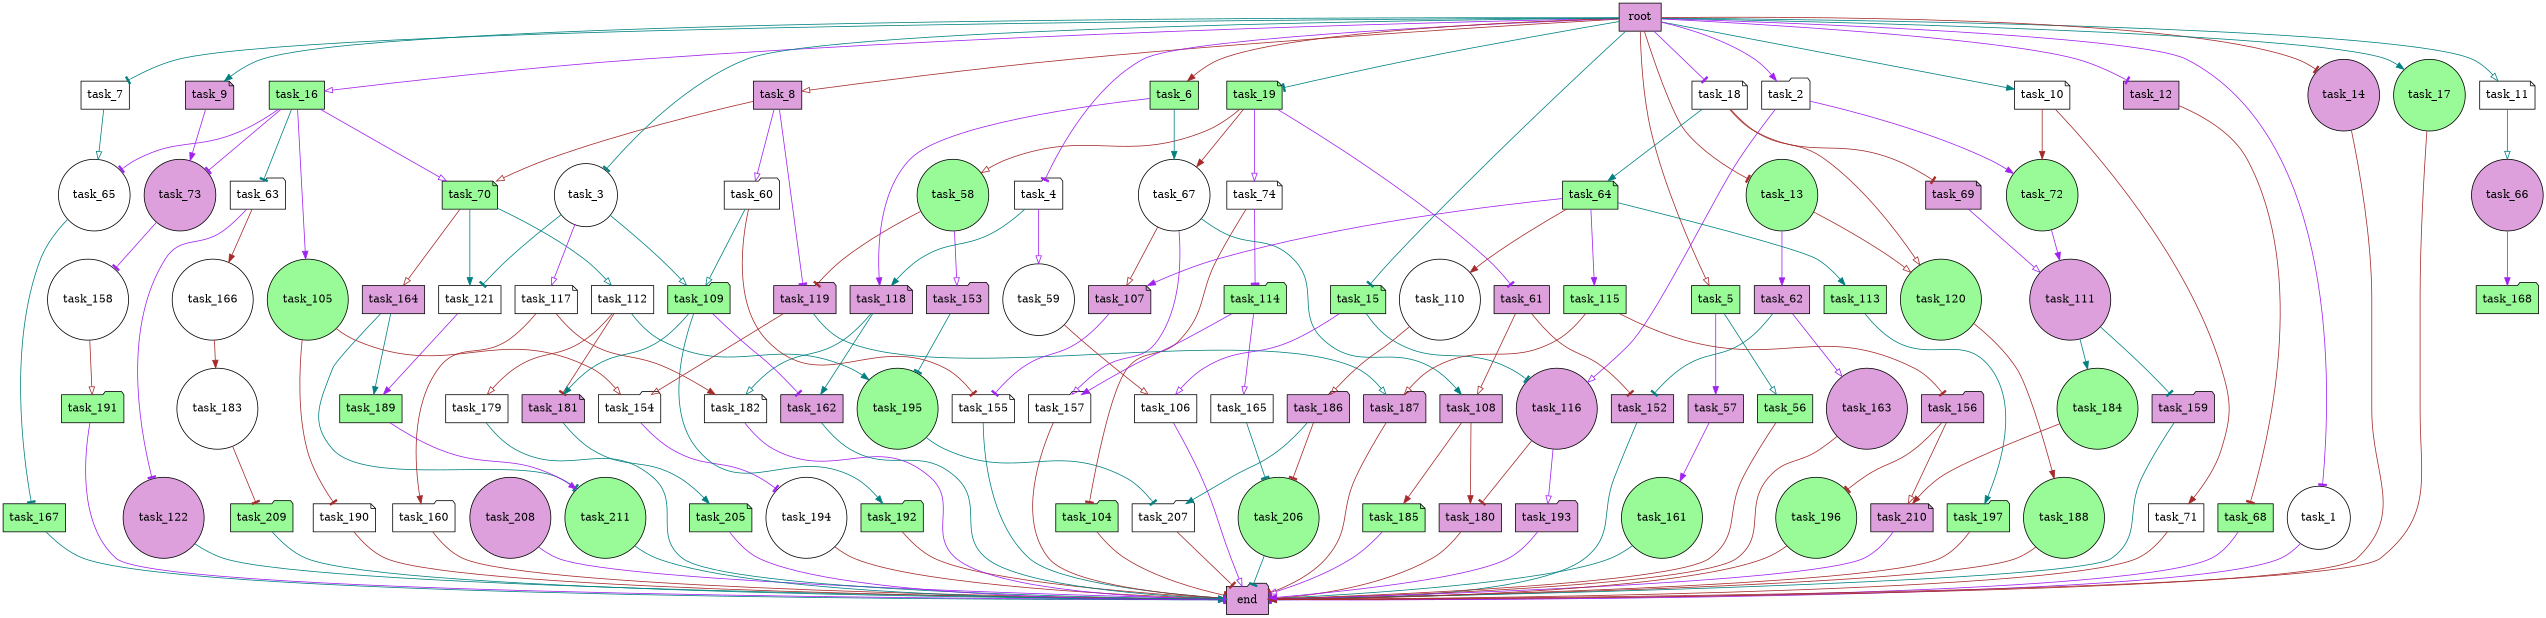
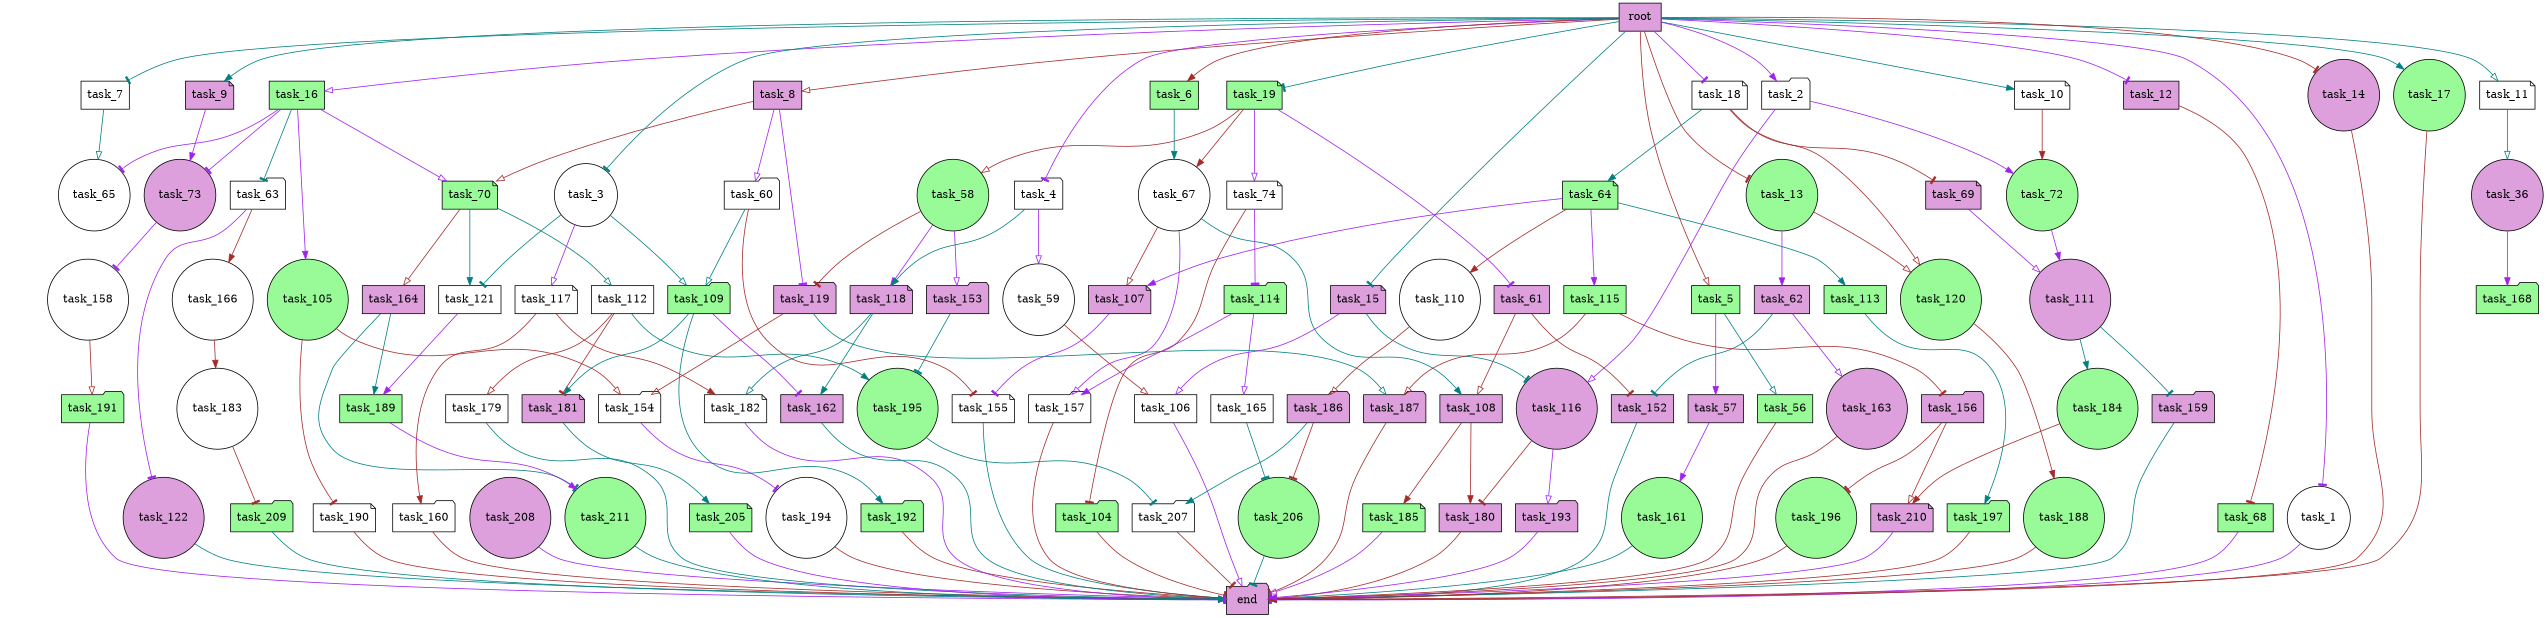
(965, 132) -> (914, 252)
(2507, 195) -> (2507, 195)
(1358, 300) -> (1358, 300)
(34, 518) -> none
(2176, 518) -> none
